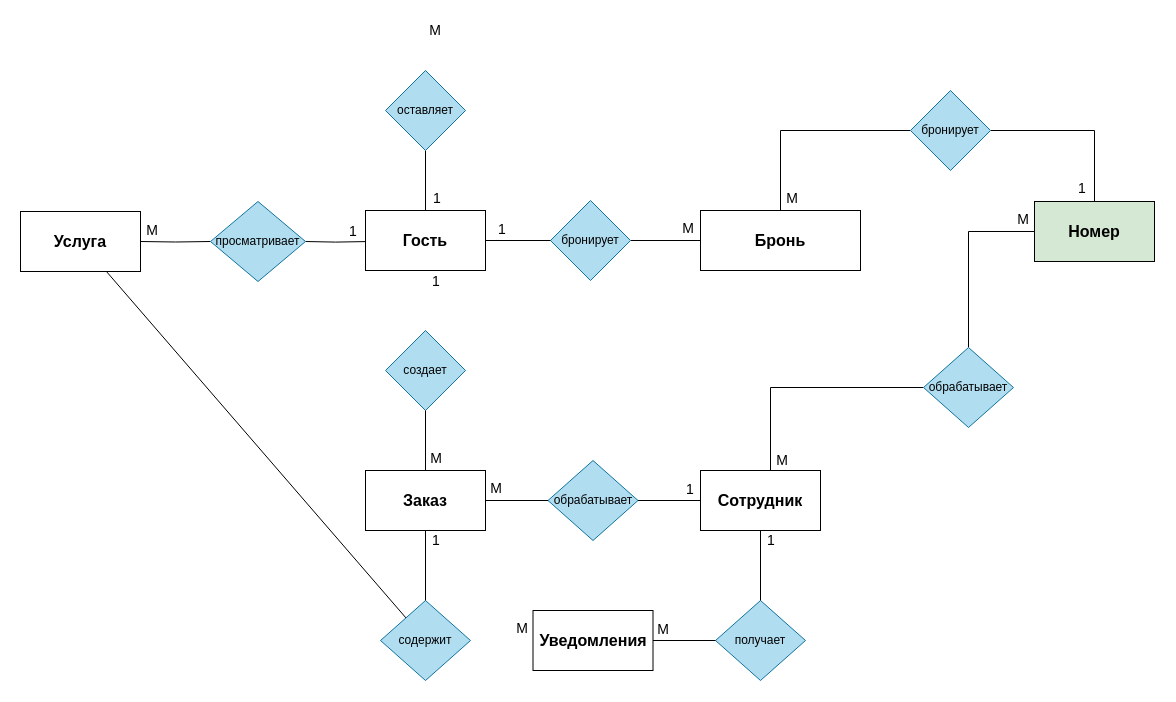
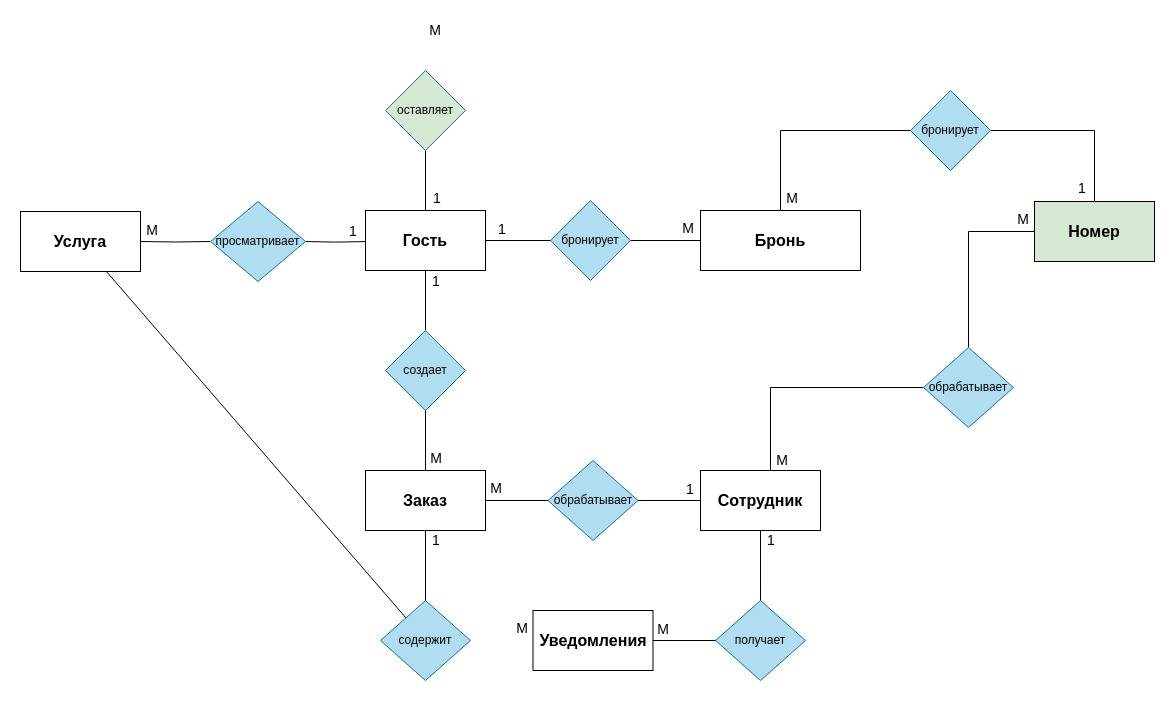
(426, 111) -> (426, 111)
none -> (426, 301)
